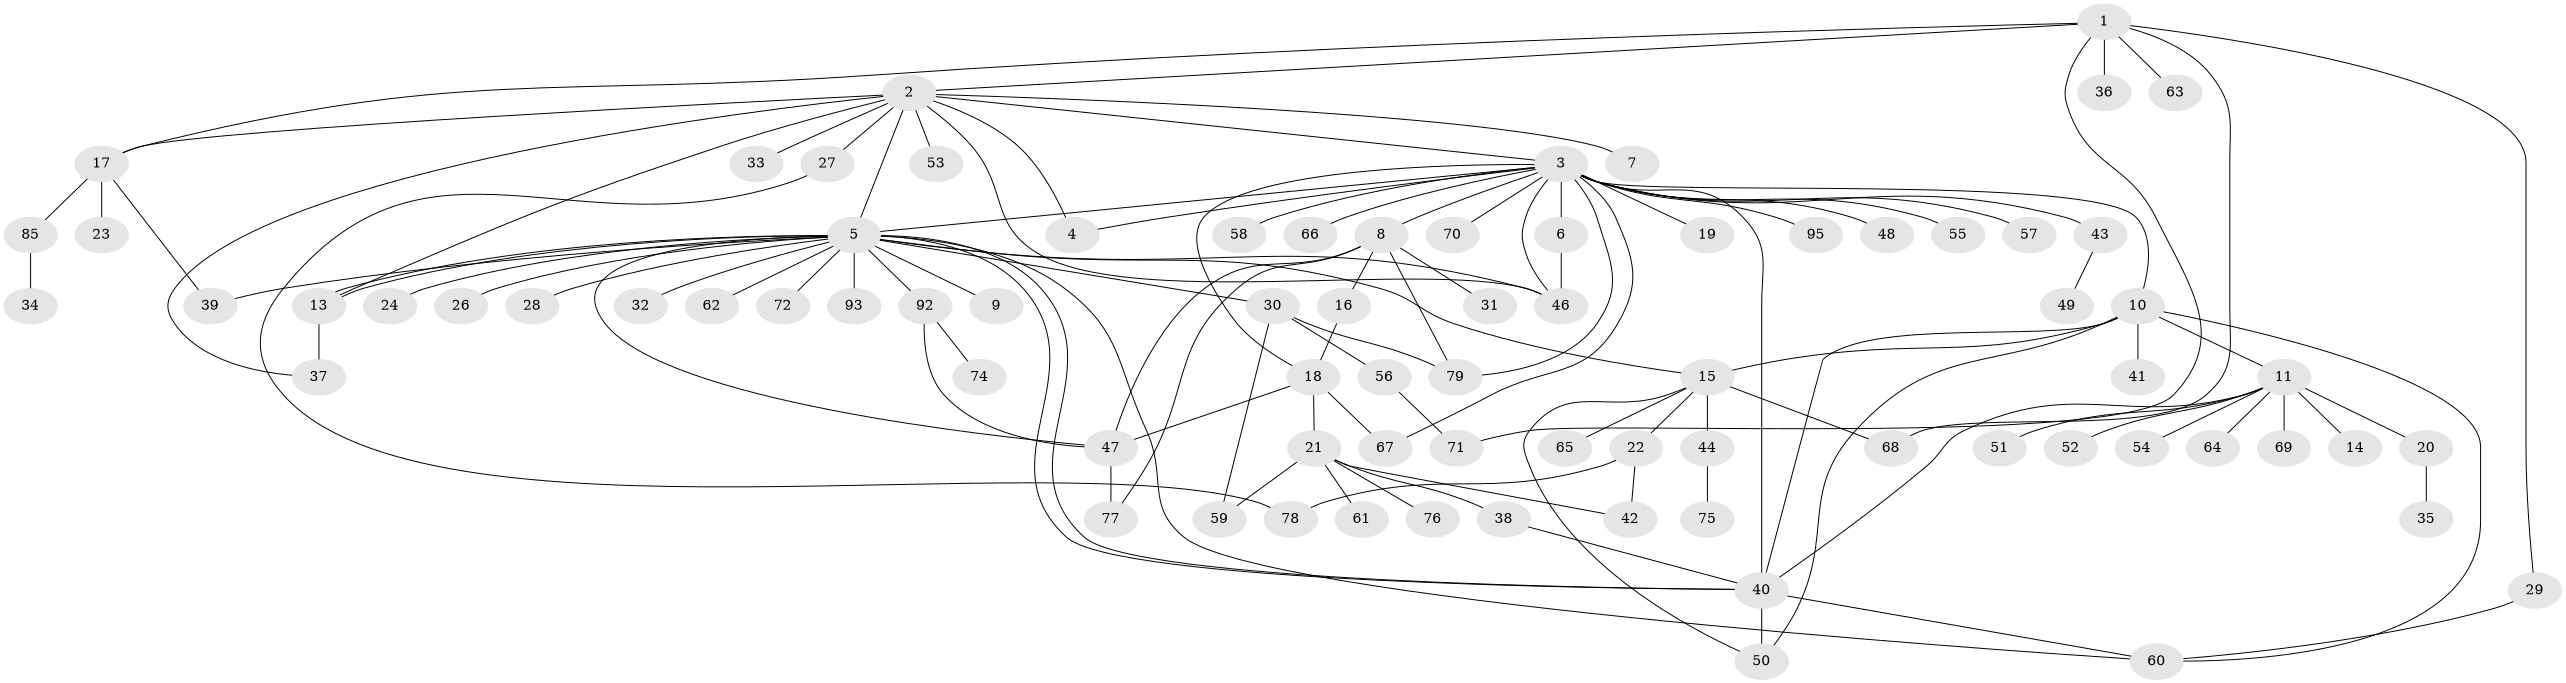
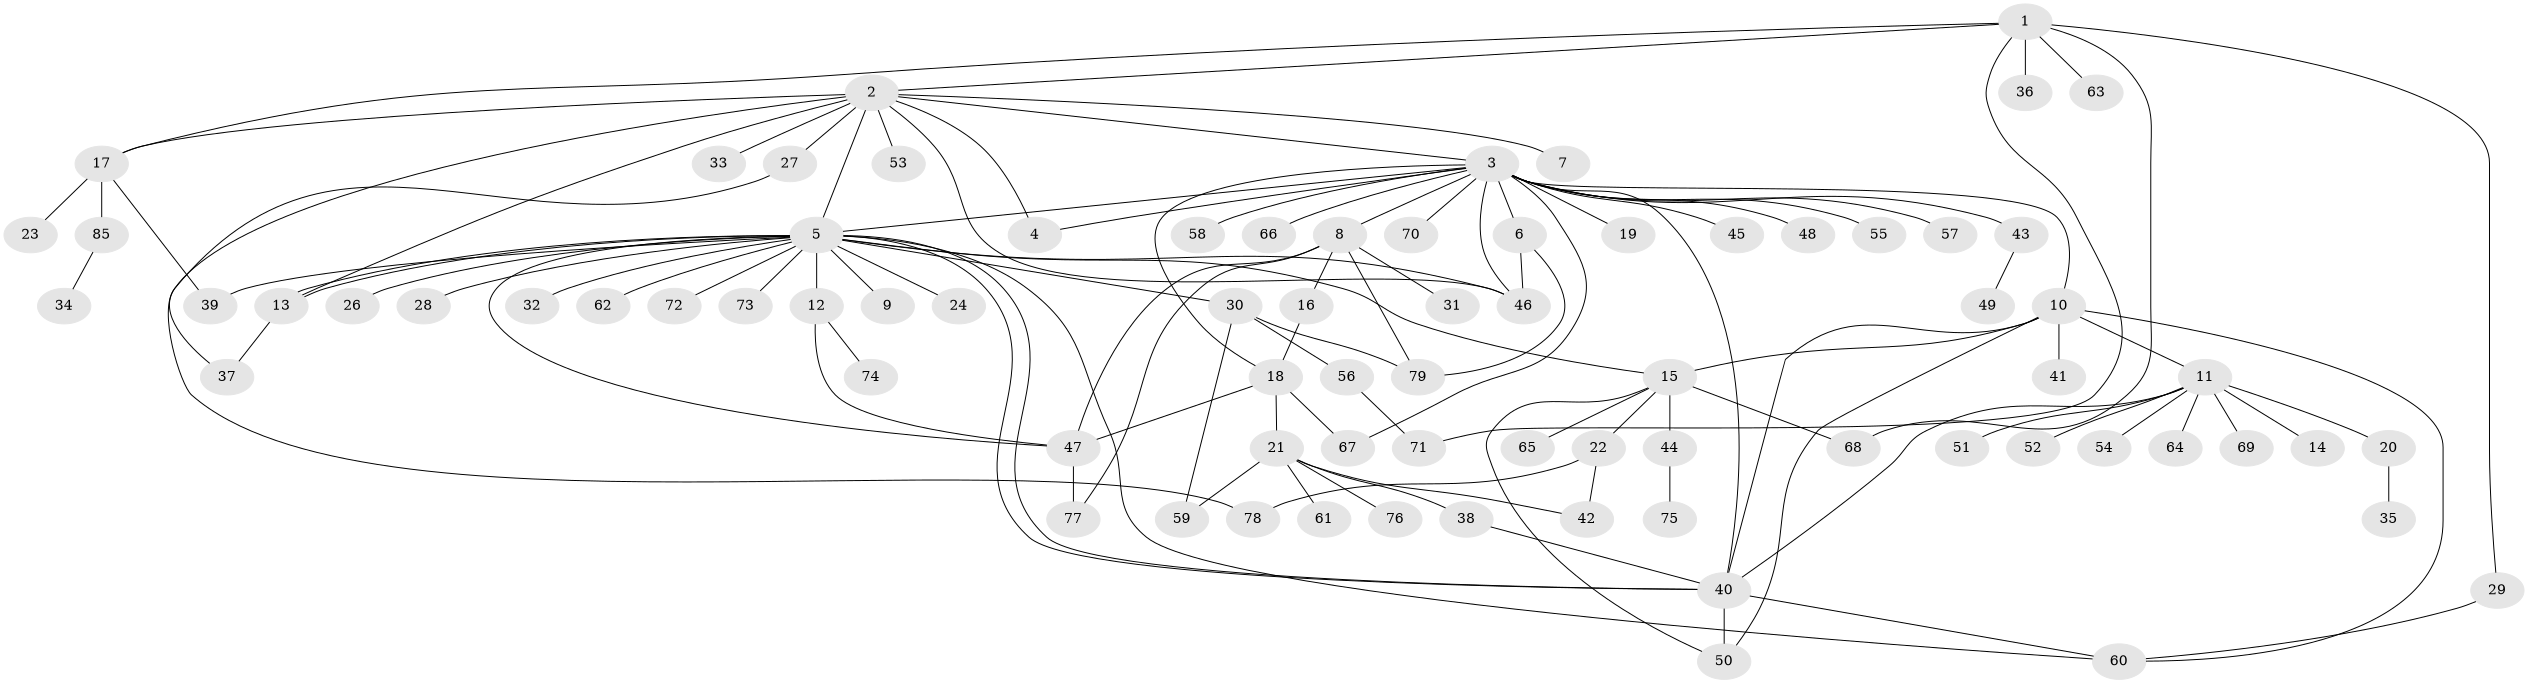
(1816, 235) -> (1737, 235)
(854, 306) -> (746, 306)
(925, 306) -> (817, 306)
(1604, 312) -> (1544, 340)
